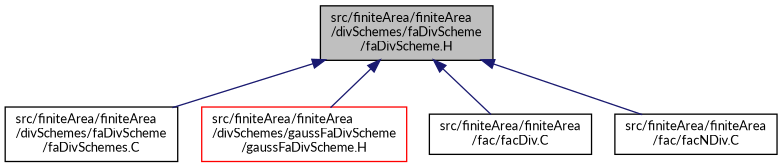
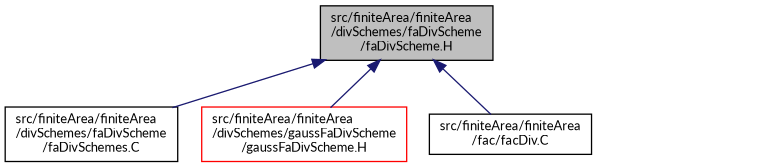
(696, 134) -> none
